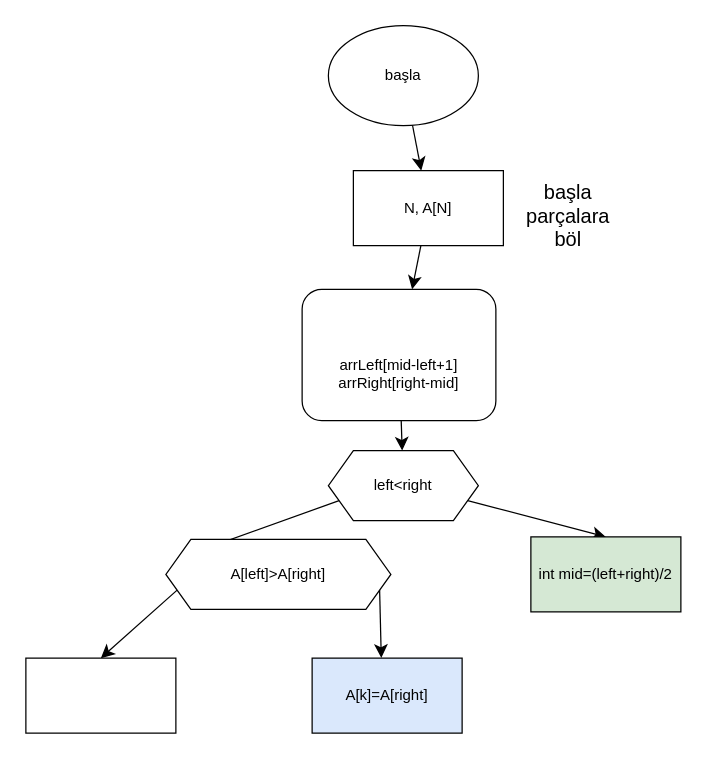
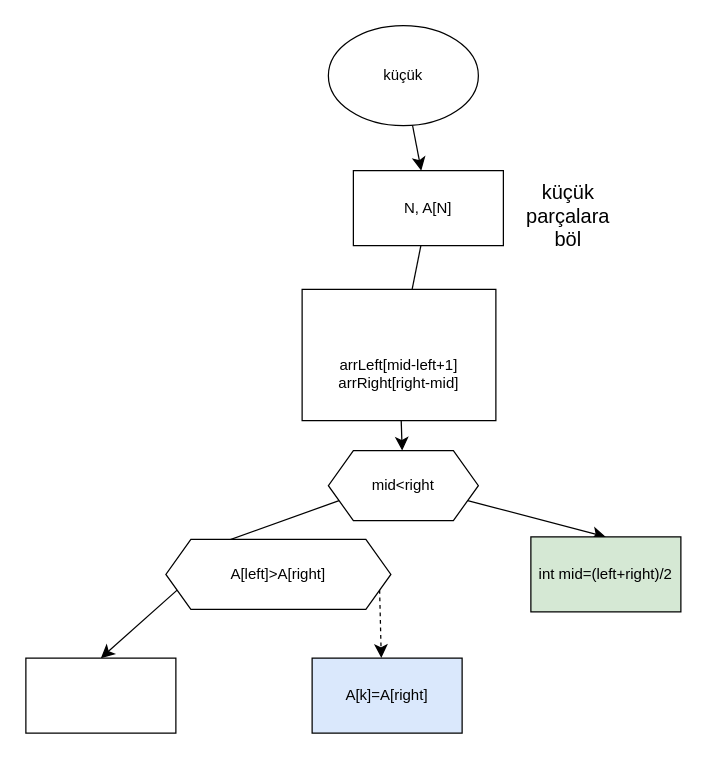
(403, 76) -> (403, 76)
(568, 216) -> (568, 216)
(414, 278) -> (413, 282)
(399, 355) -> (399, 355)
(403, 486) -> (403, 486)
(380, 617) -> (380, 617)
